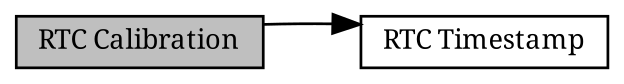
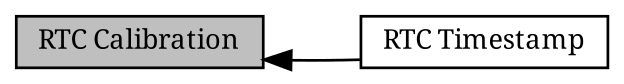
(298, 24) -> (326, 60)
